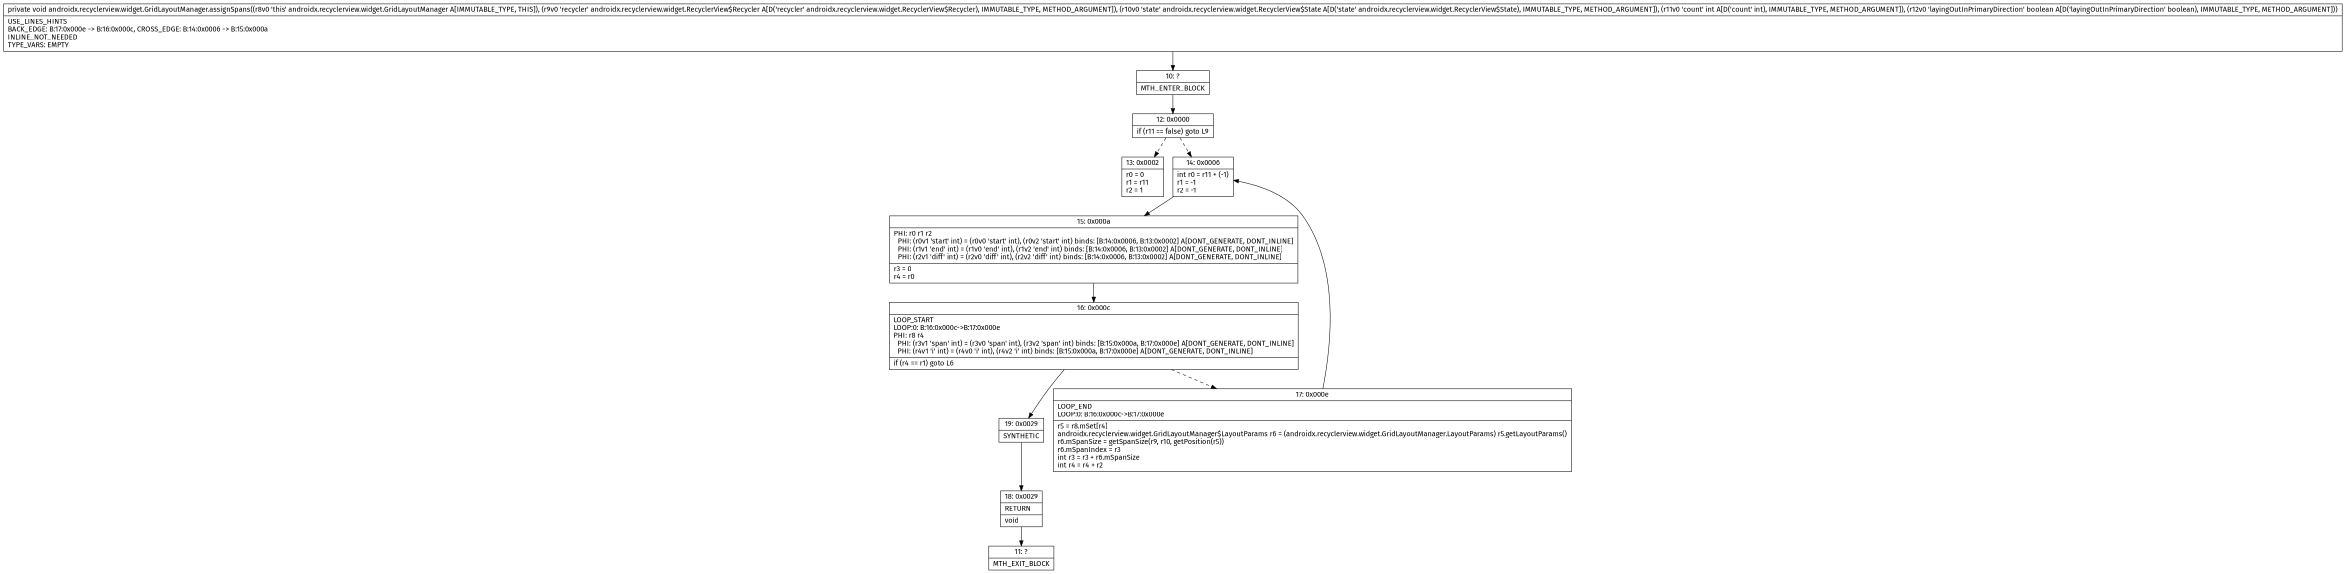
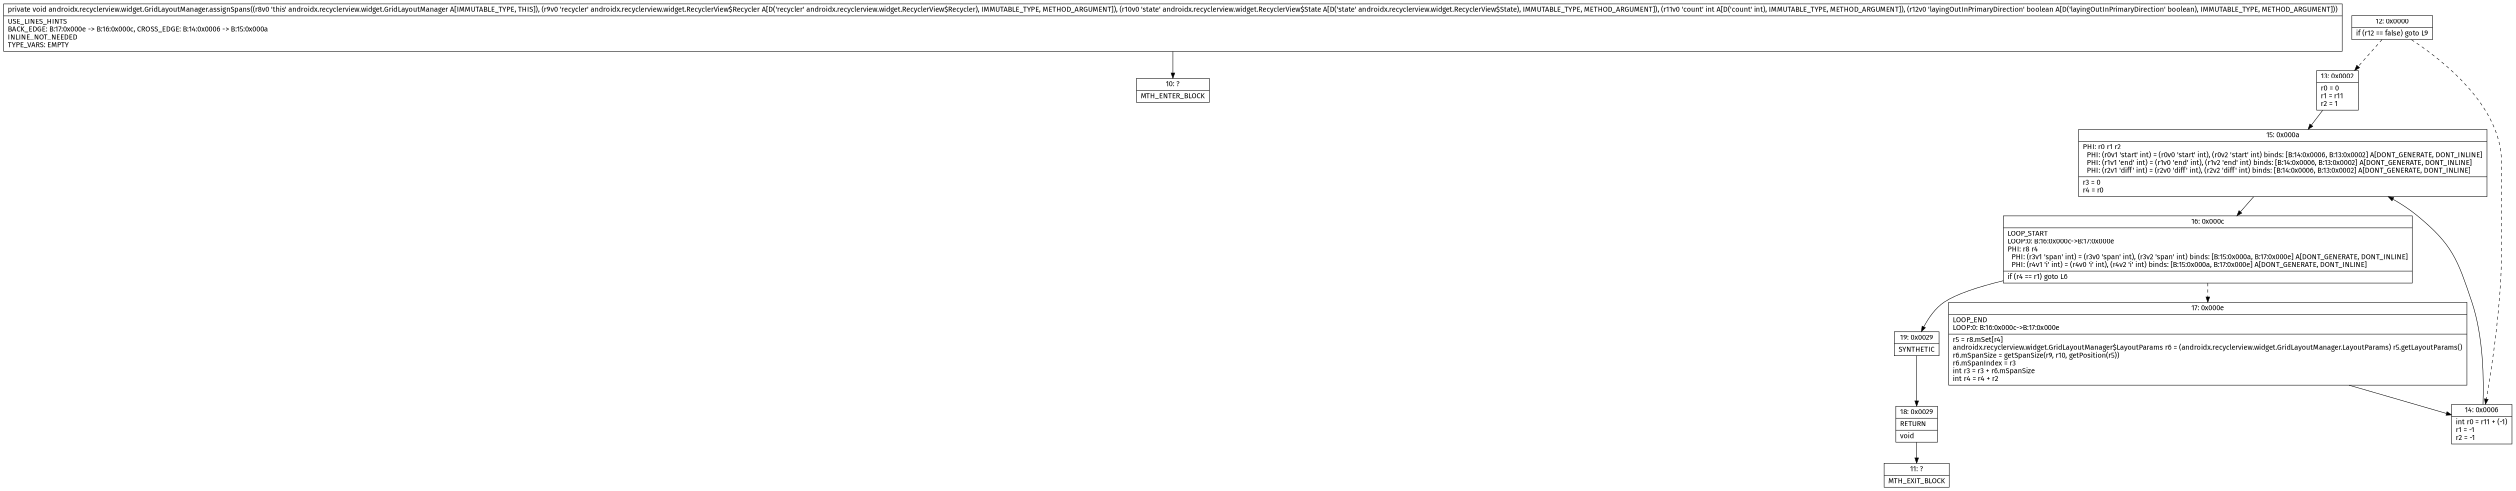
(1173, 102) -> none
none -> (2317, 118)
(1173, 132) -> (2392, 33)
